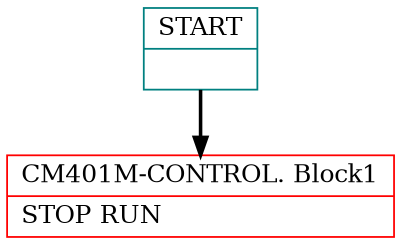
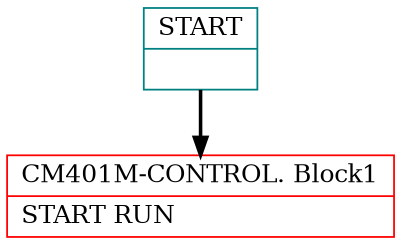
(91, 216) -> (99, 216)
